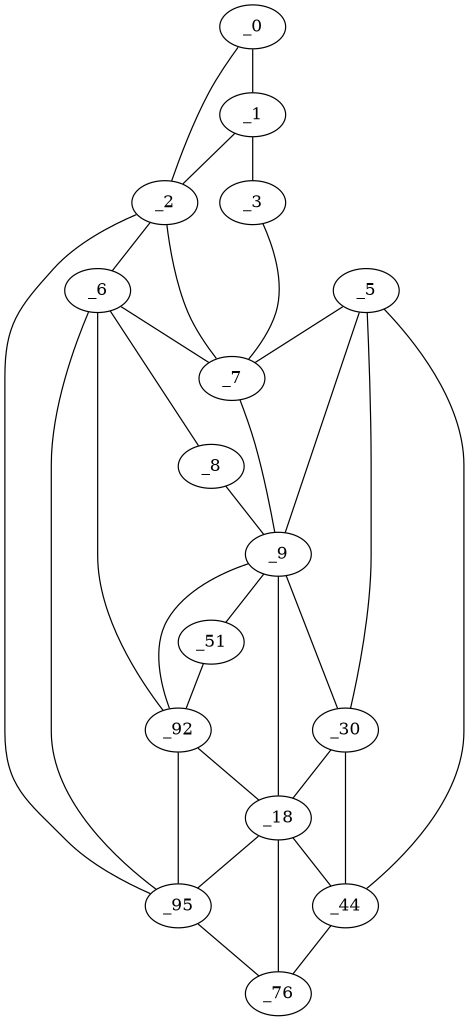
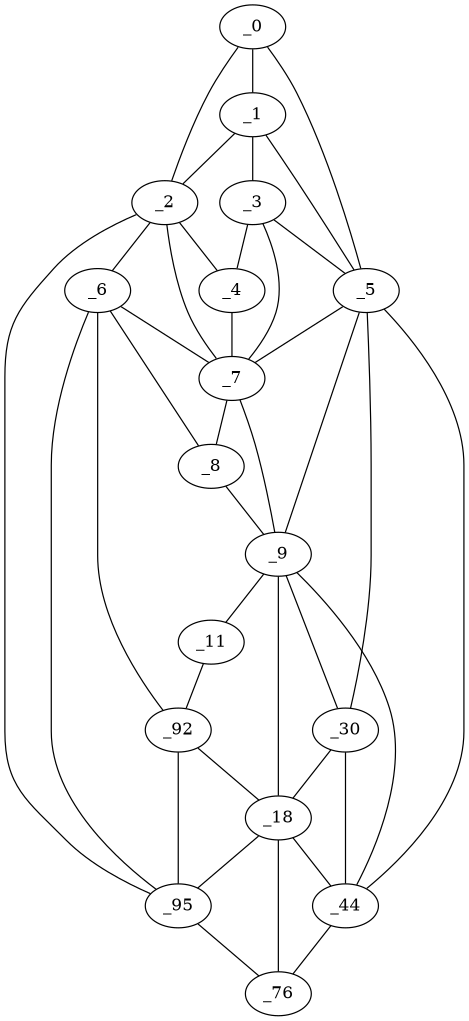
none -> (323, 154)
none -> (311, 202)
none -> (310, 247)
none -> (232, 291)
none -> (222, 422)
(170, 616) -> (391, 717)
(211, 642) -> (211, 642)
